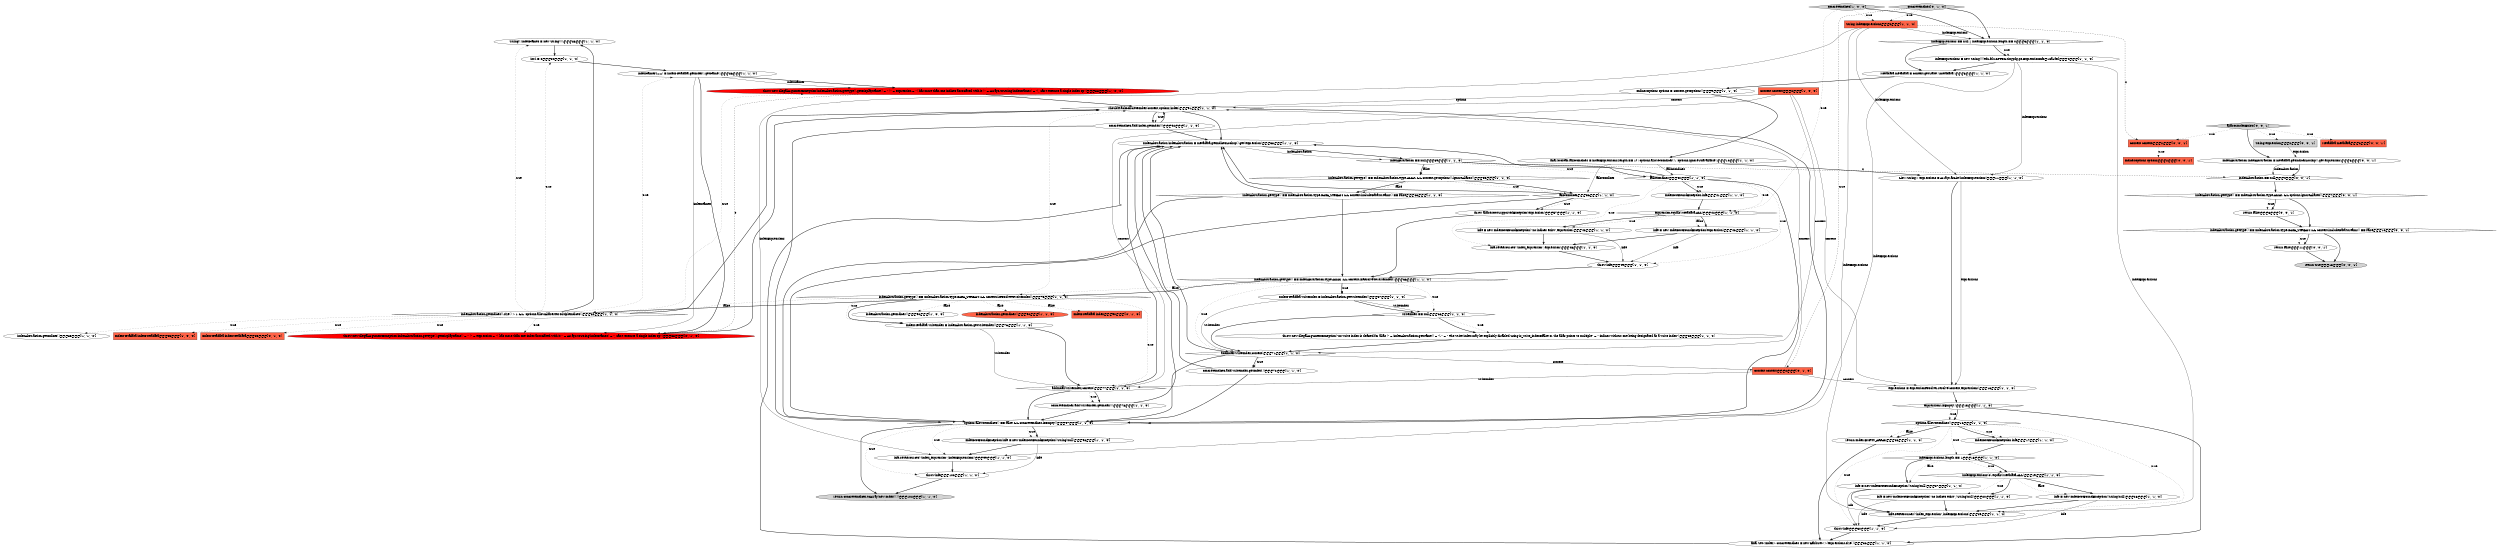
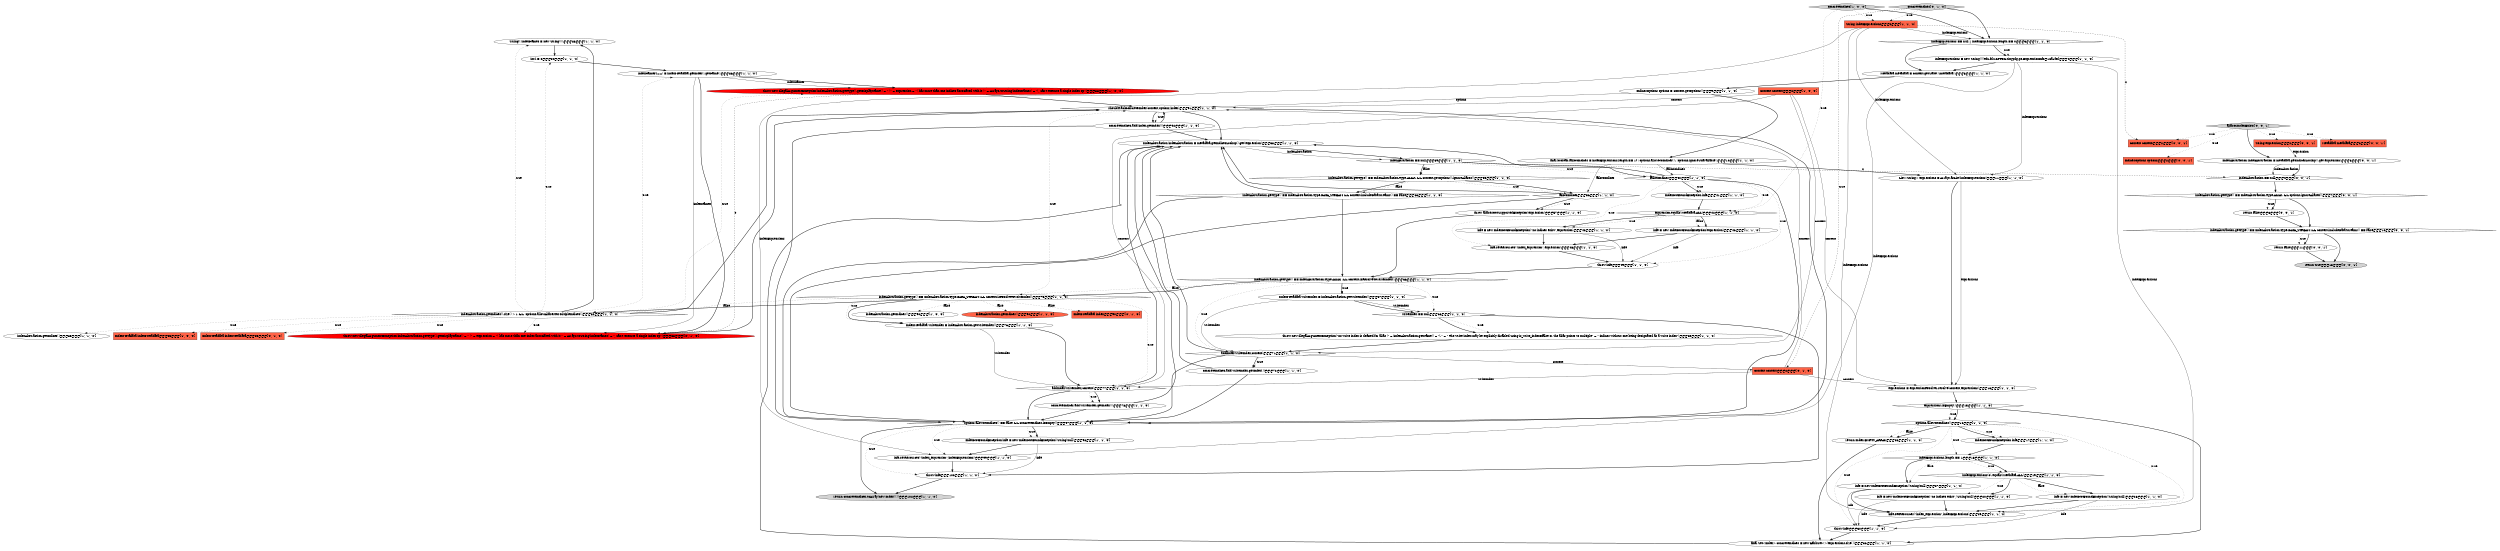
(2285, 143) -> (2285, 143)
(2158, 151) -> (2205, 143)
(1280, 320) -> (1630, 467)
